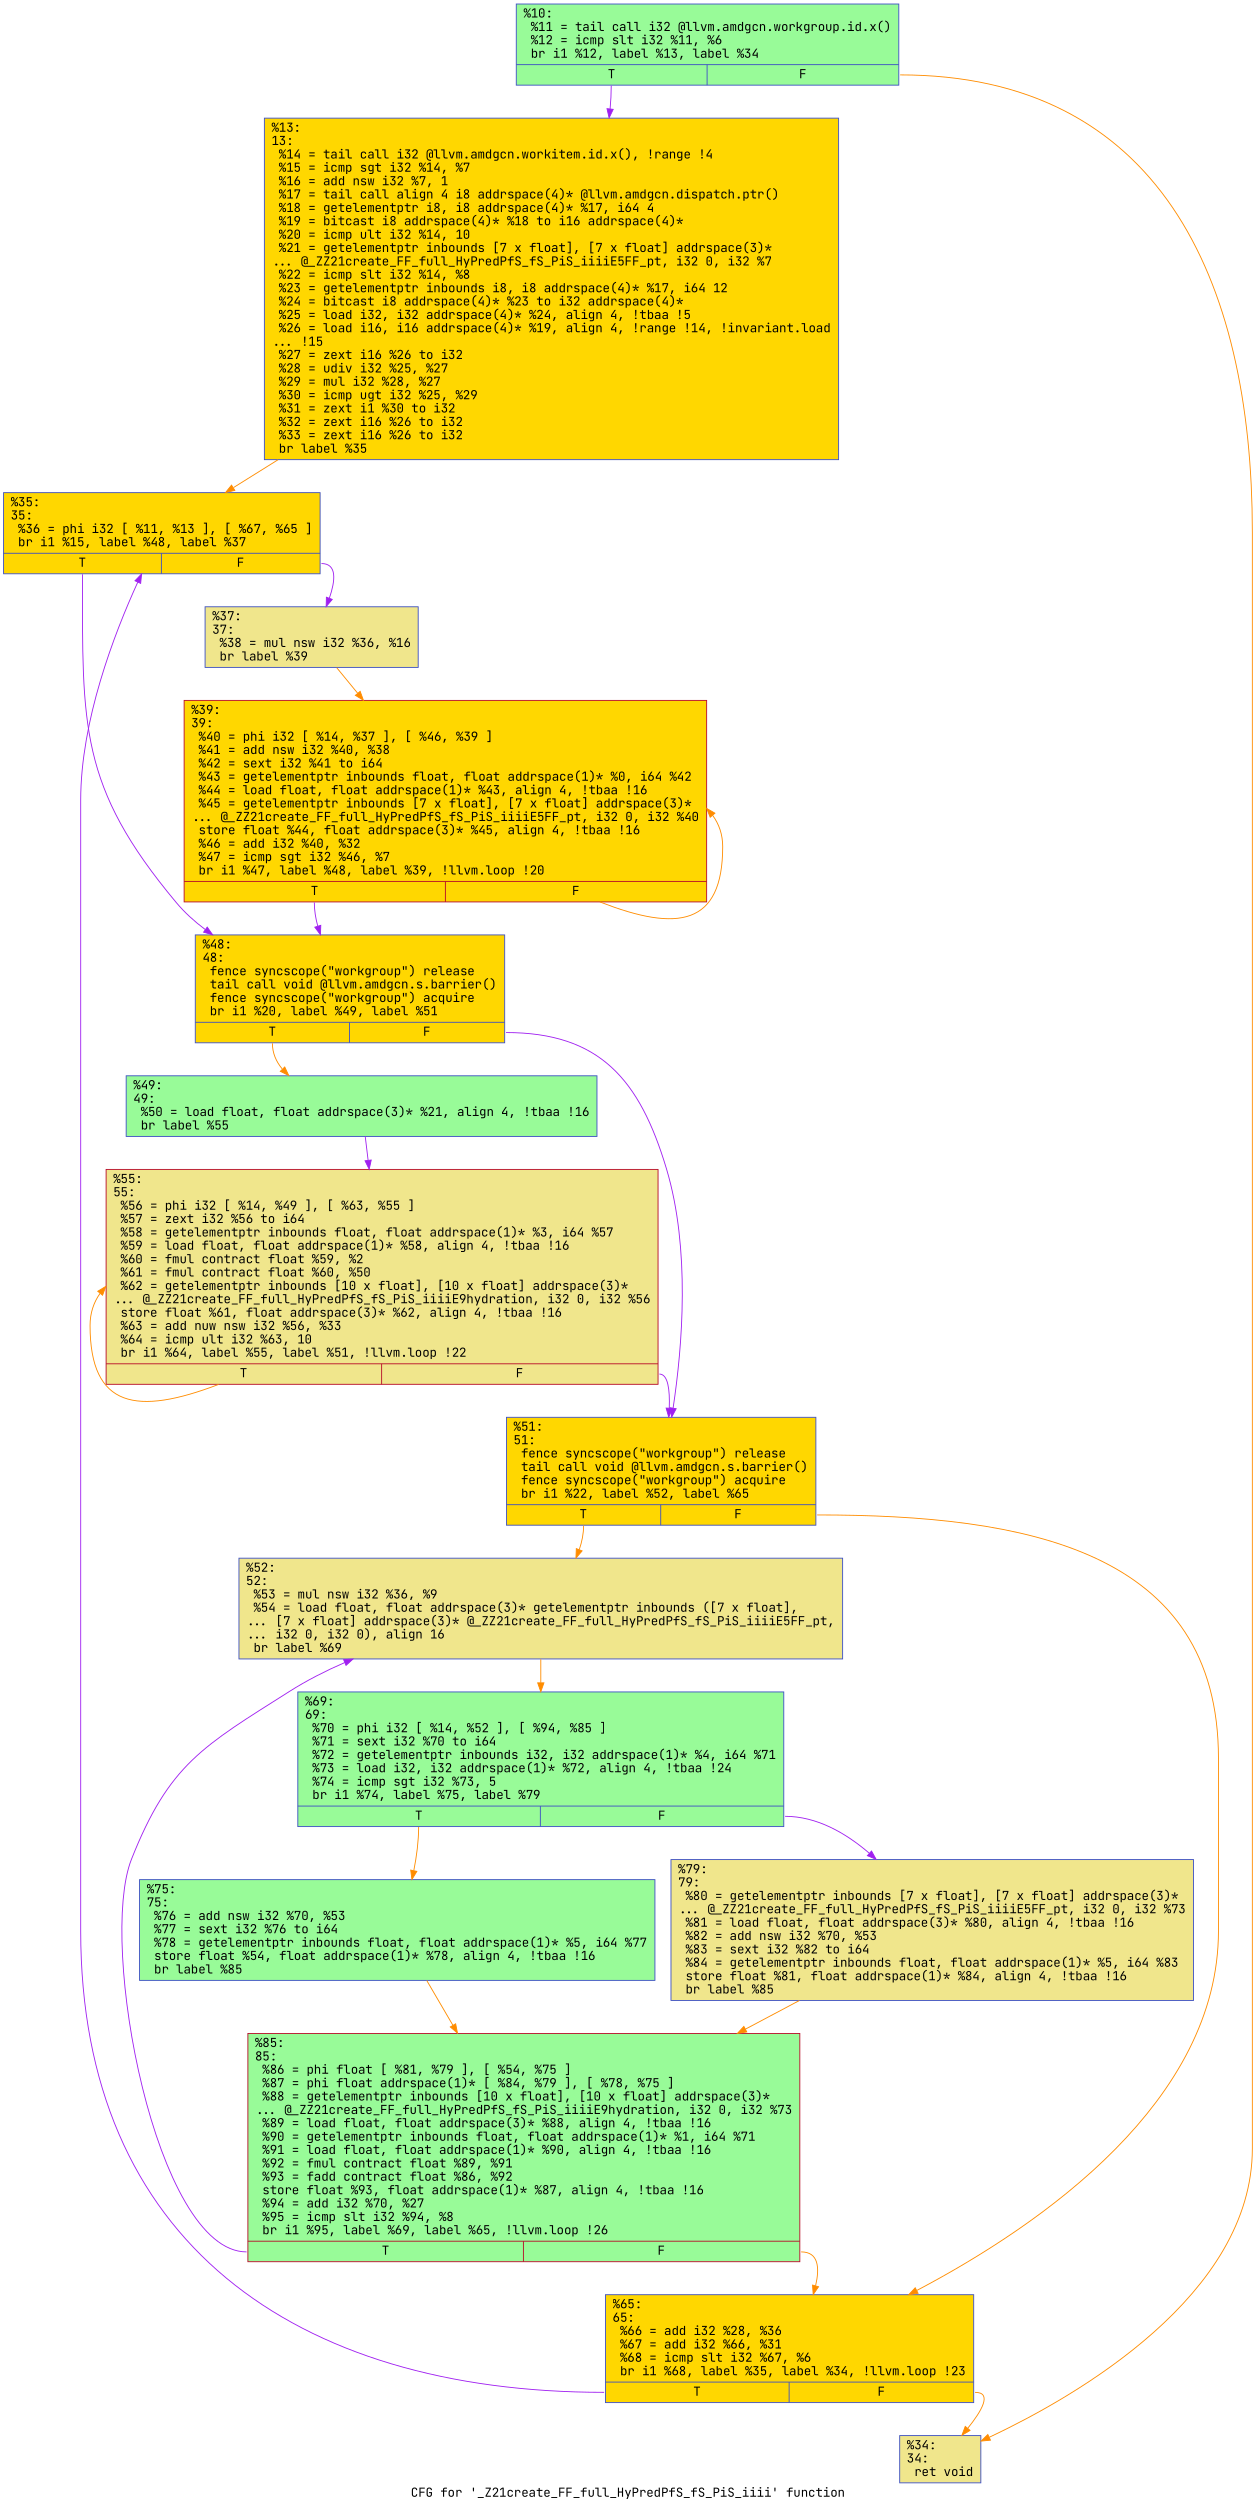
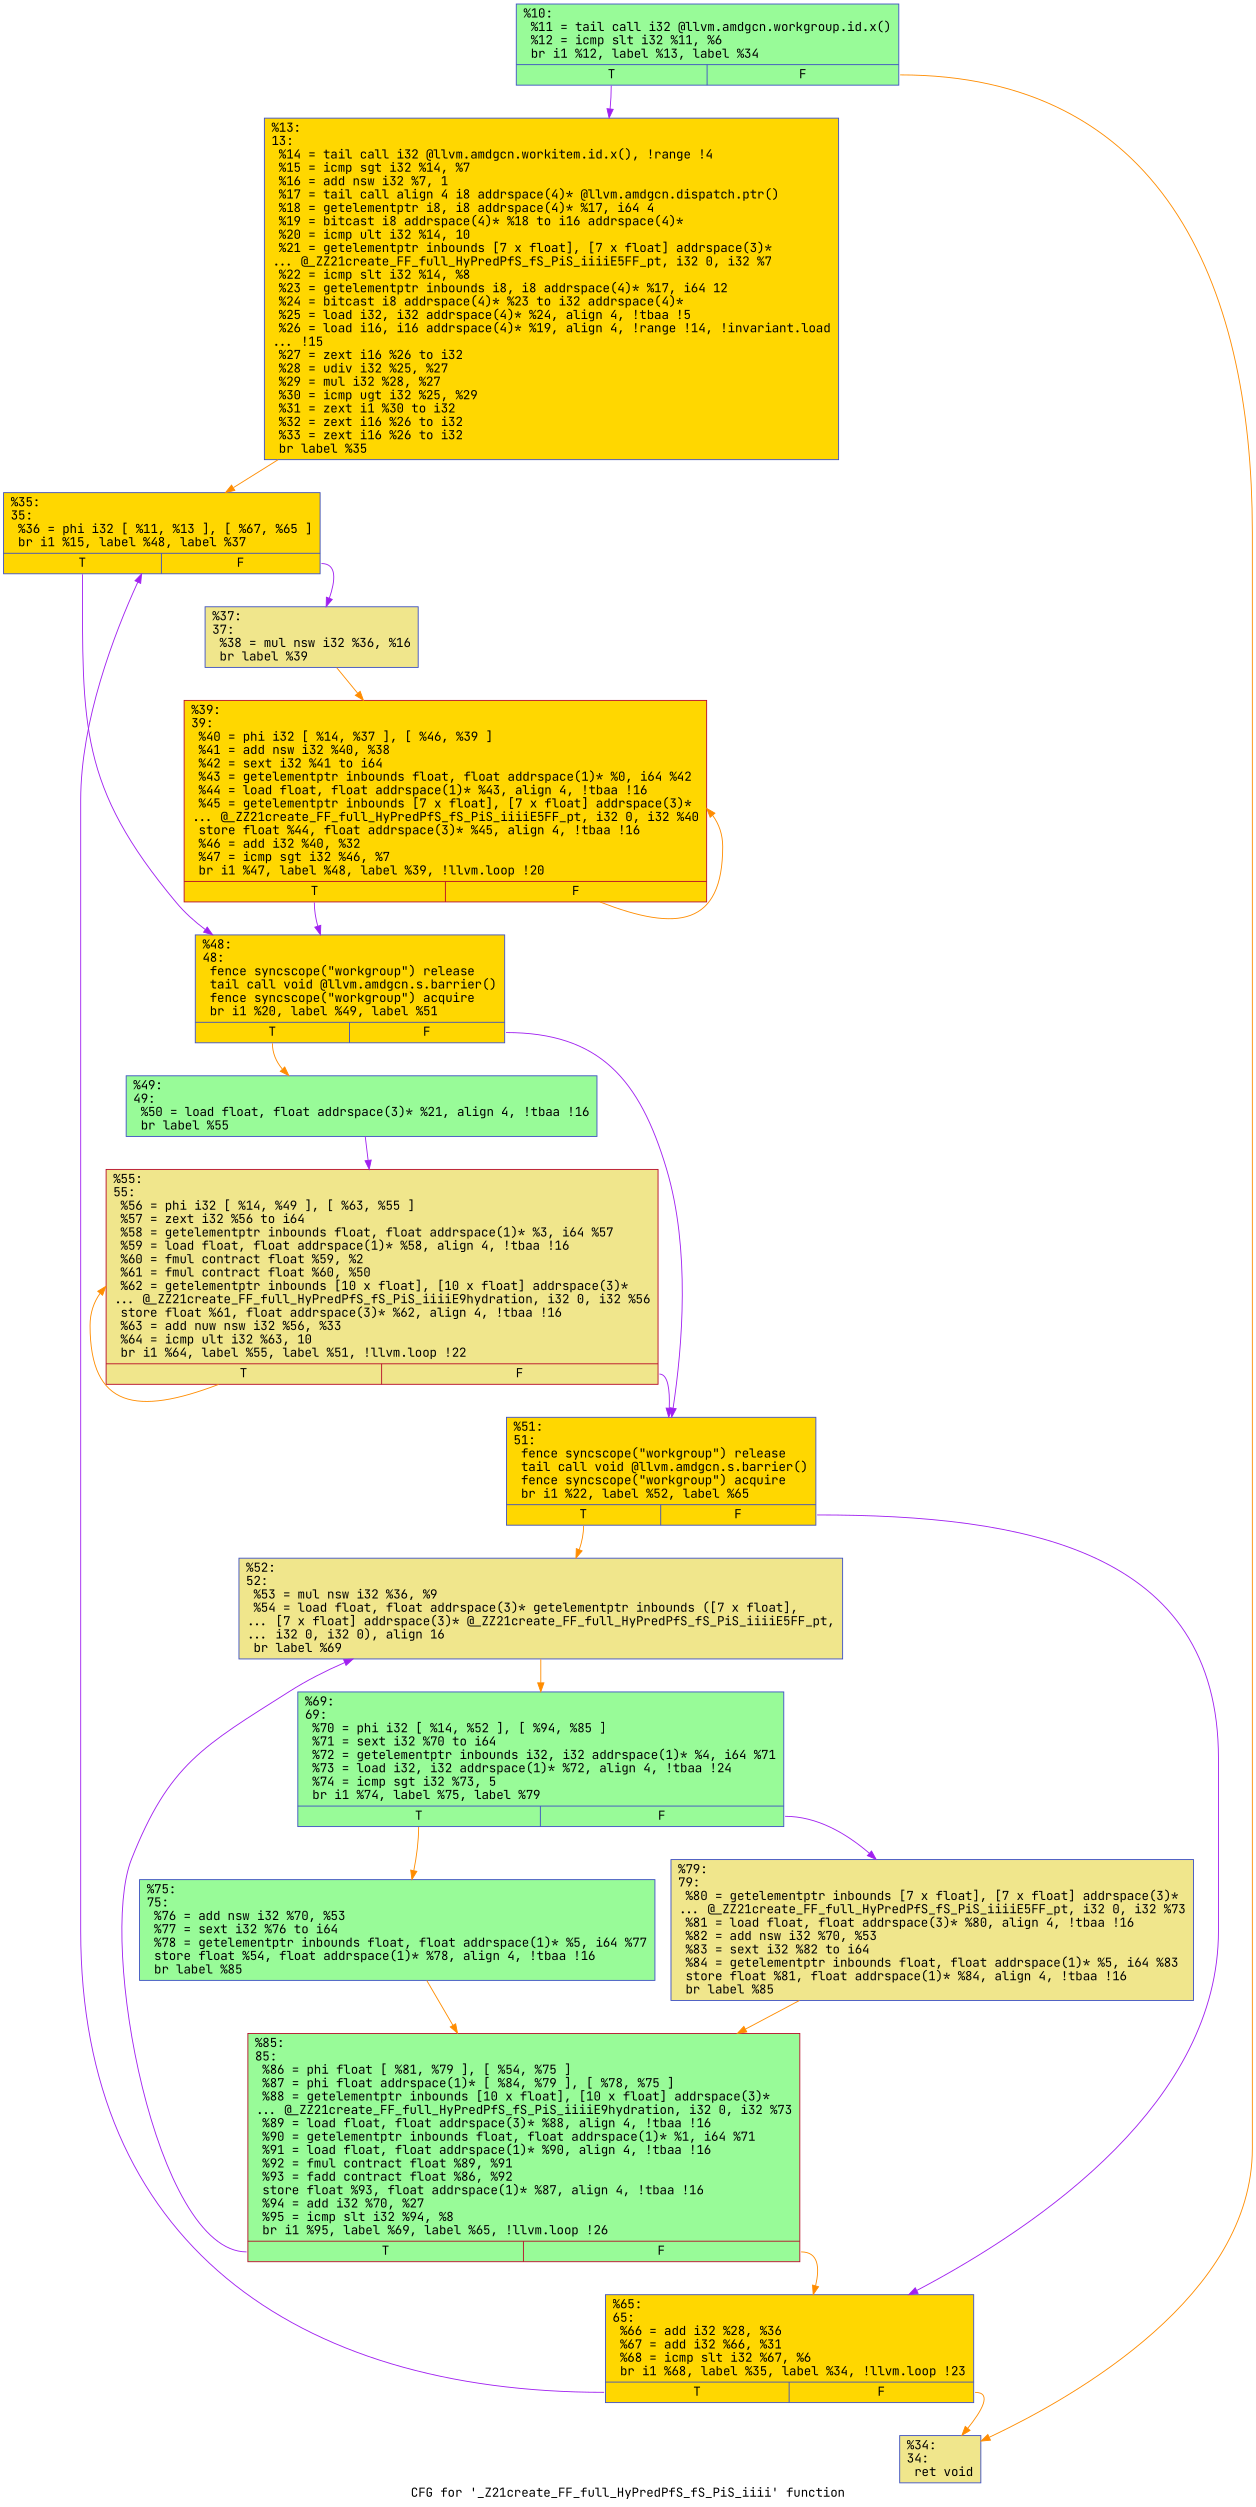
(1218, 1824) -> (1218, 1824)
